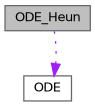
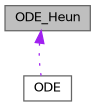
(56, 47) -> (39, 60)
